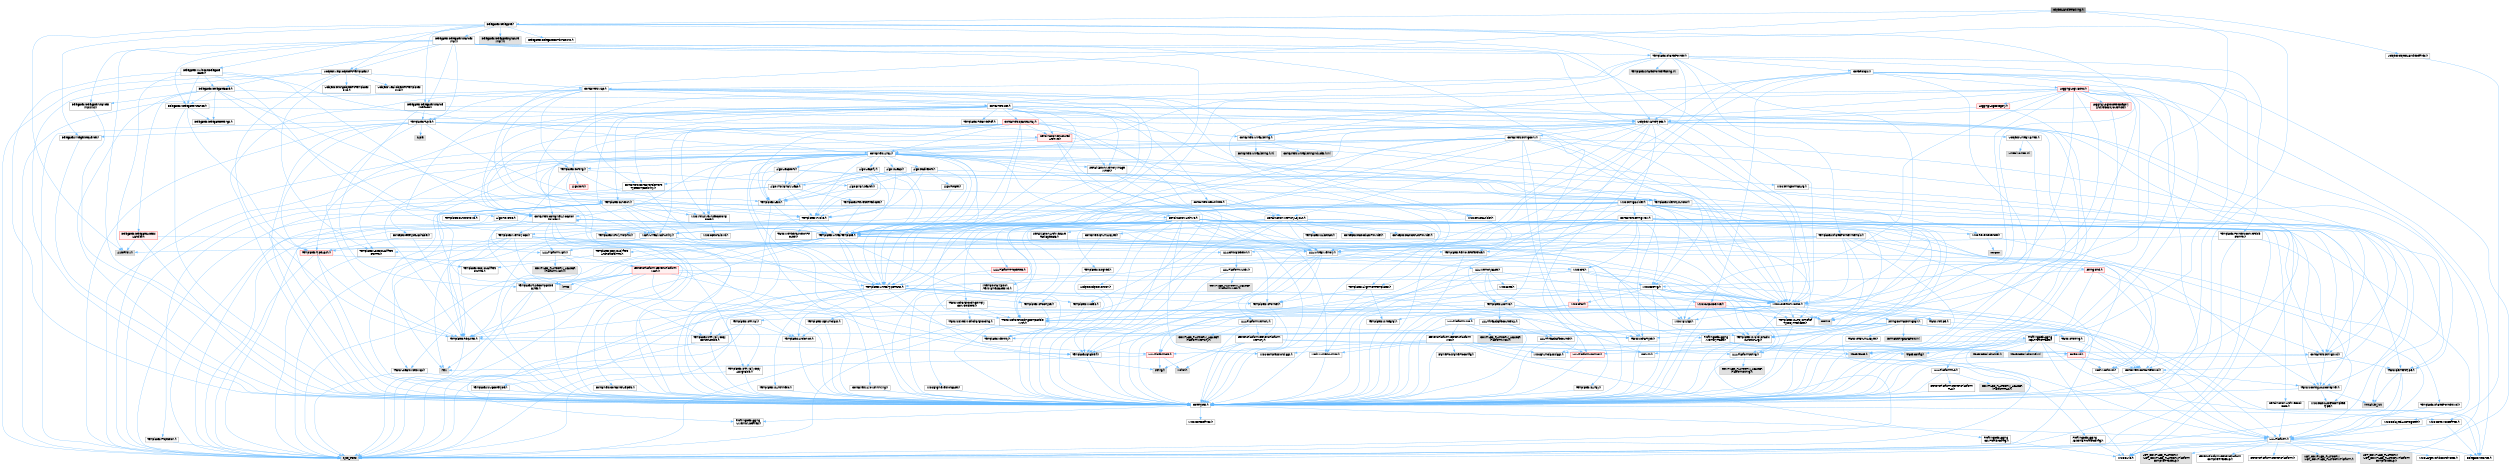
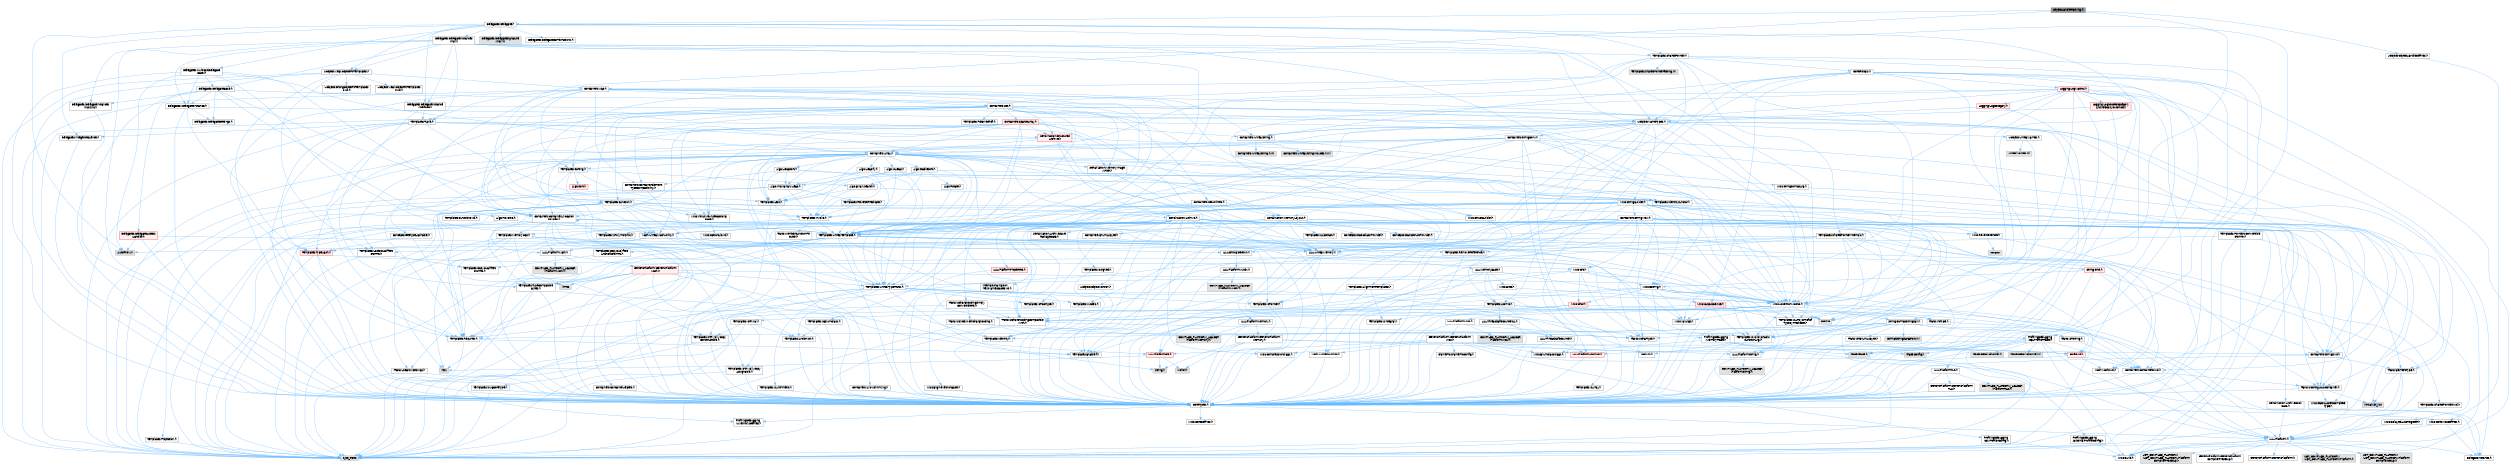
(420, 138) -> none
(1831, 366) -> none
(2438, 458) -> none
